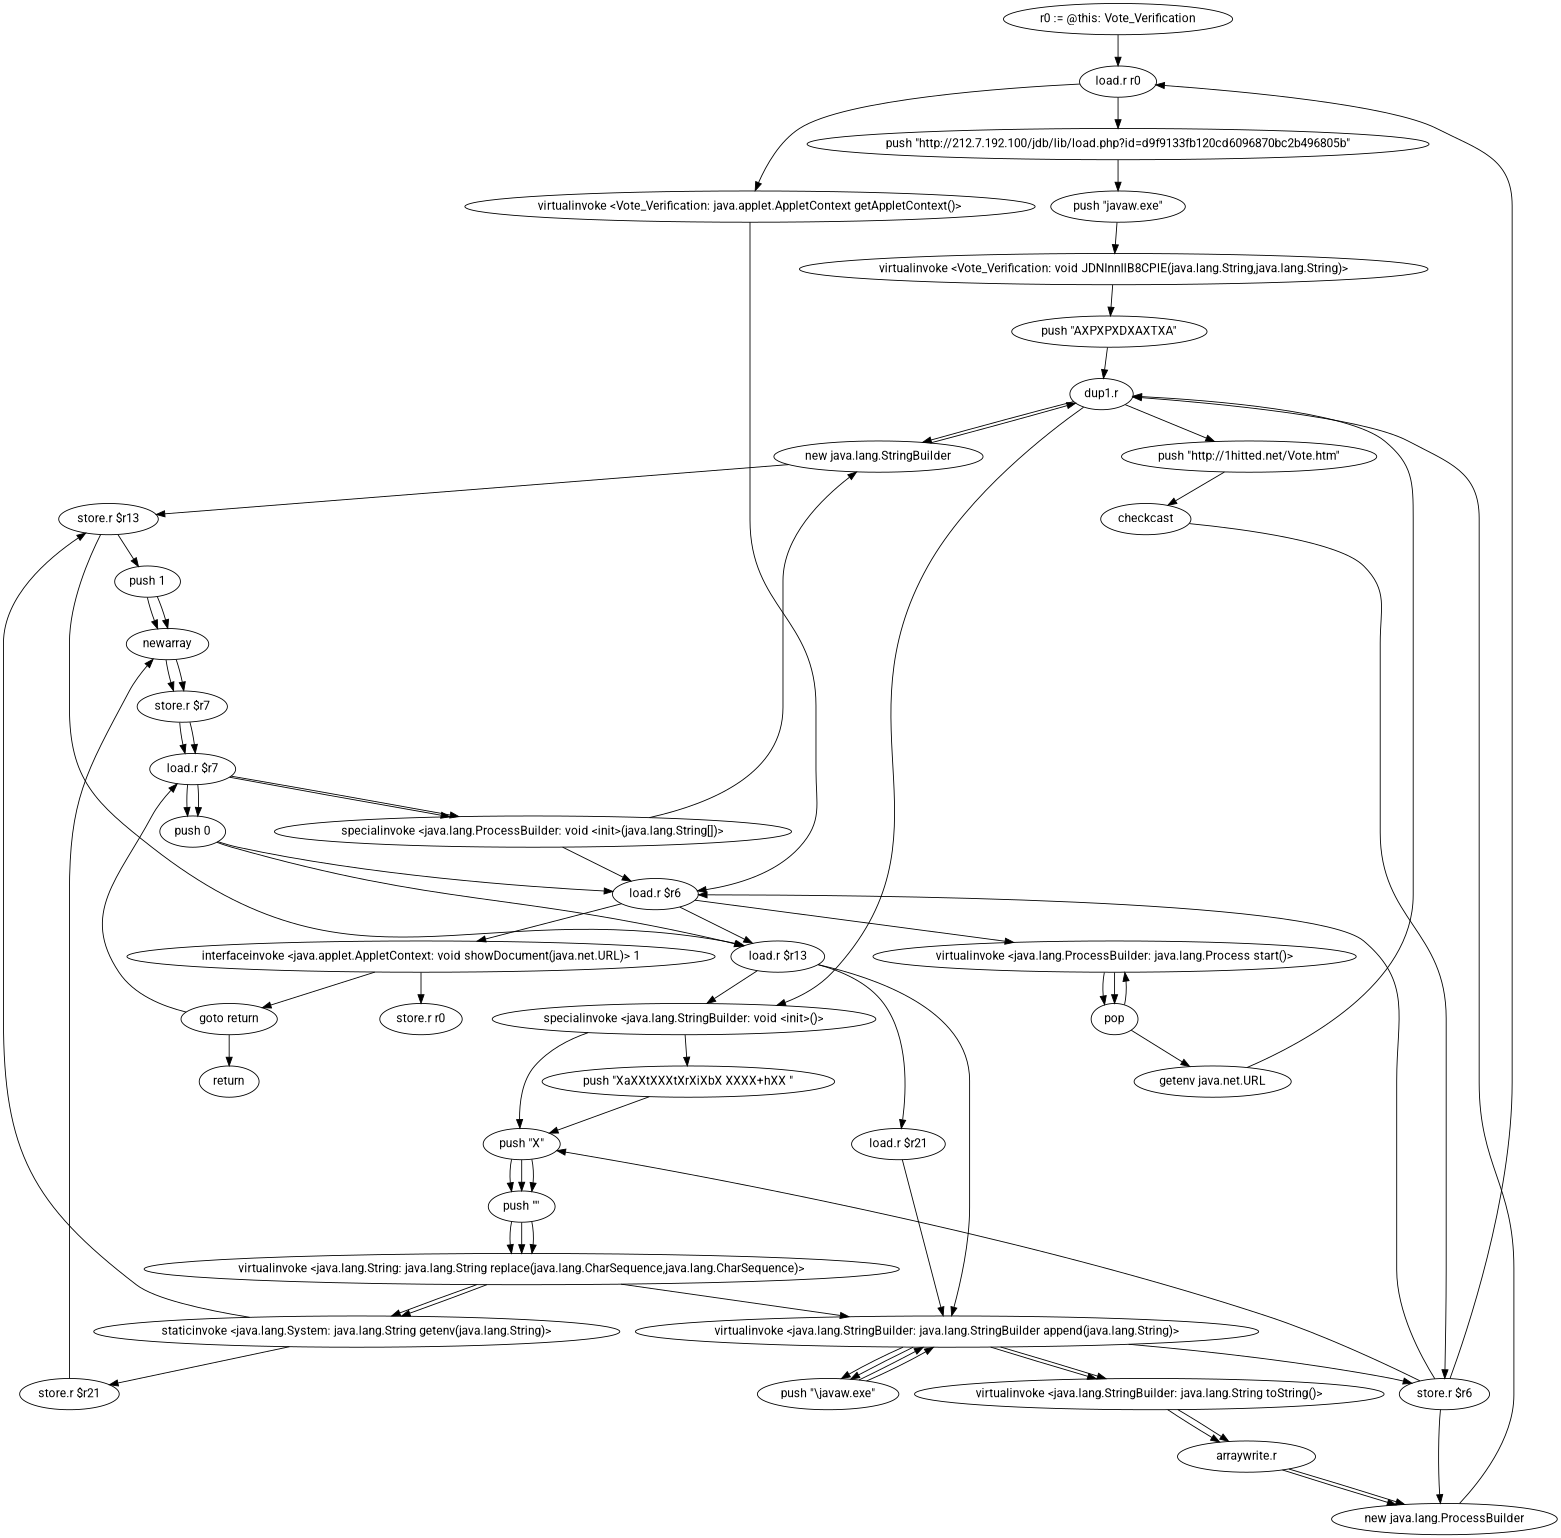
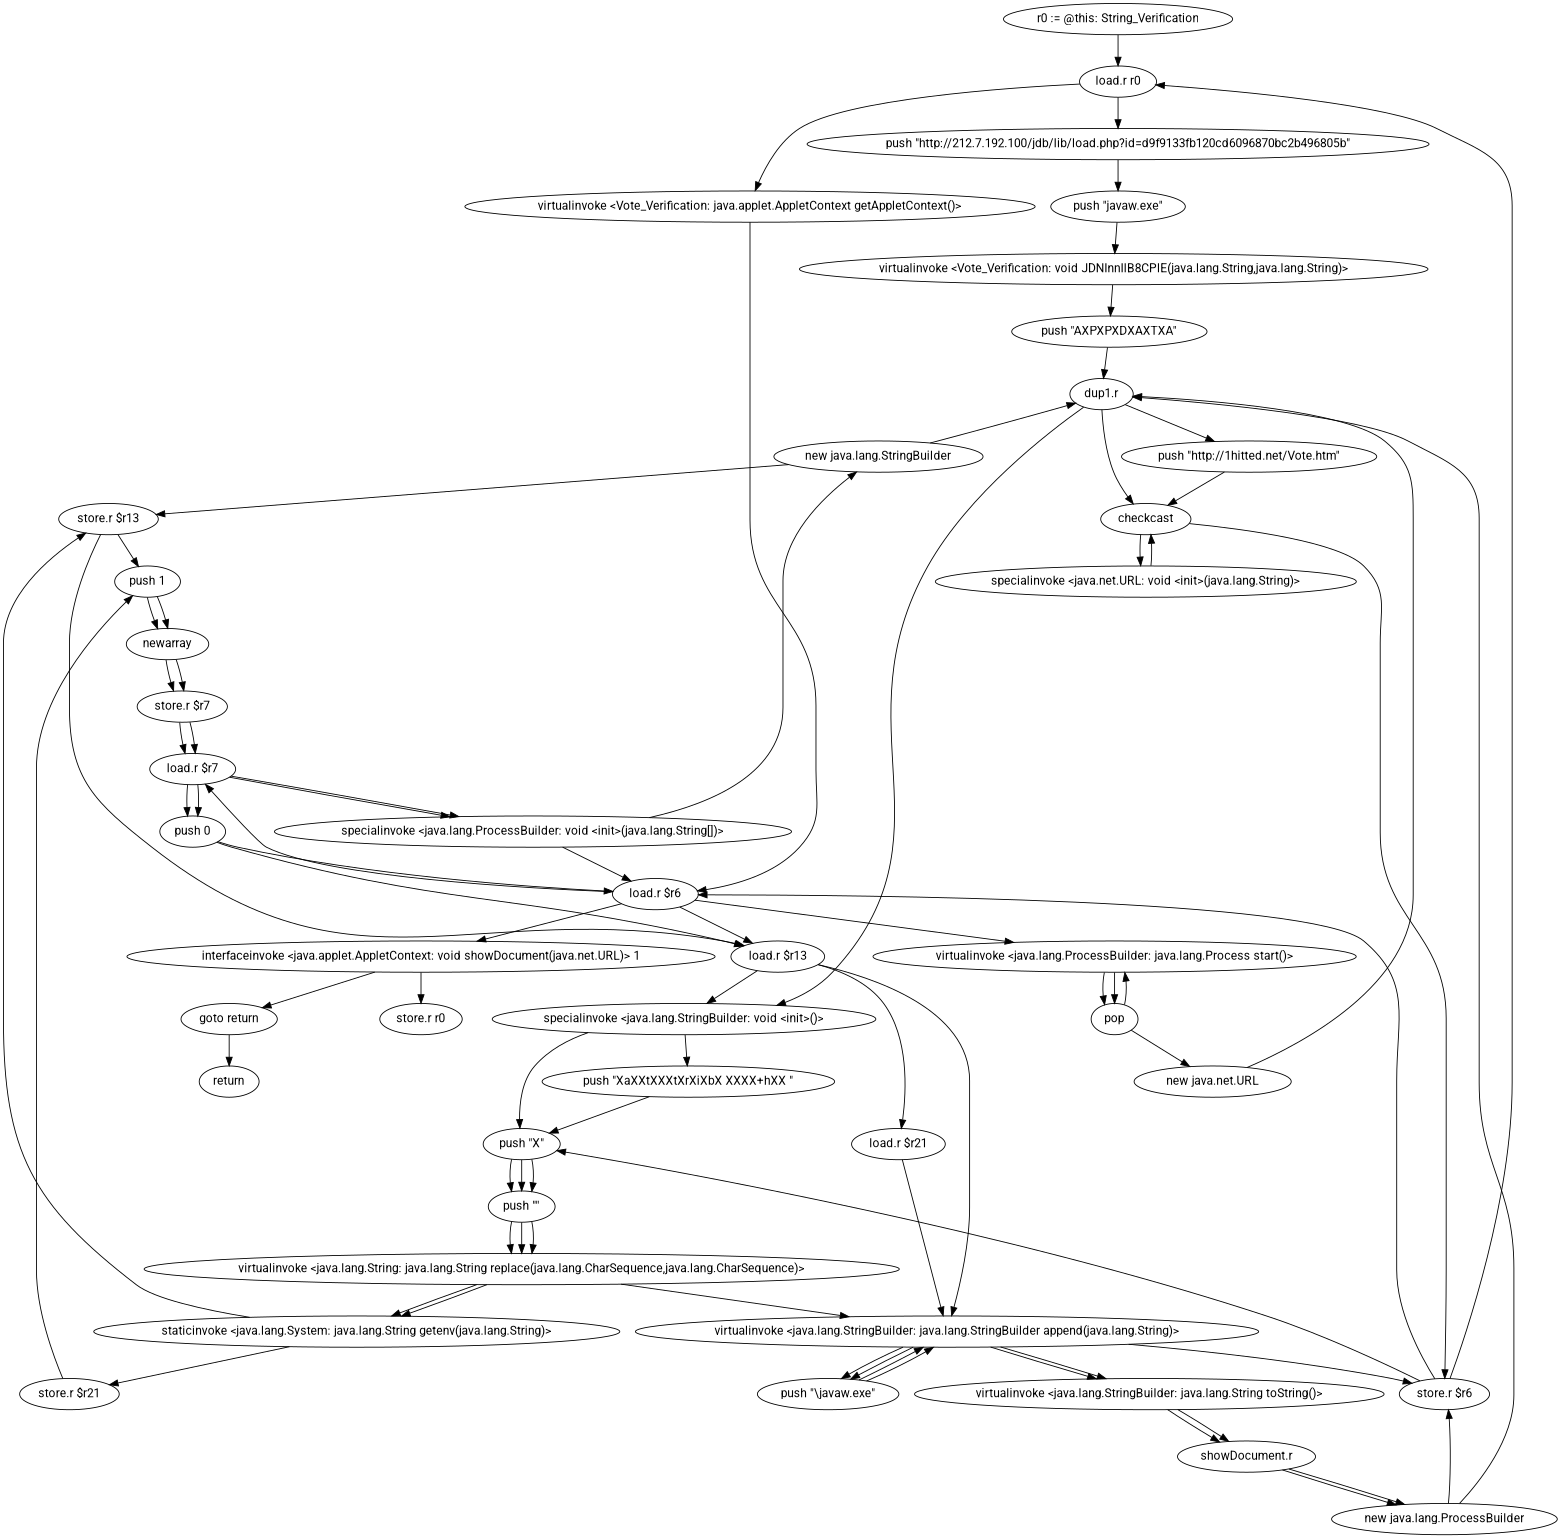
(1118, 19) -> (1118, 19)
(1002, 420) -> (1108, 455)
none -> (1146, 582)
(103, 914) -> (399, 876)
(69, 1013) -> (36, 978)
(1213, 1082) -> (1213, 1082)
(1439, 1452) -> (1450, 1461)
(1247, 1457) -> (1247, 1457)
